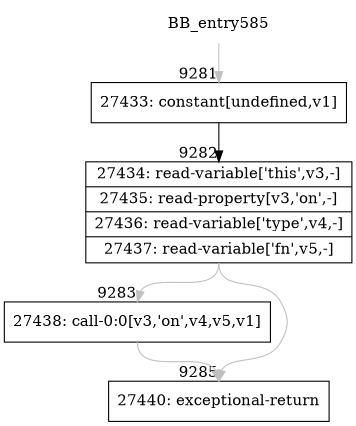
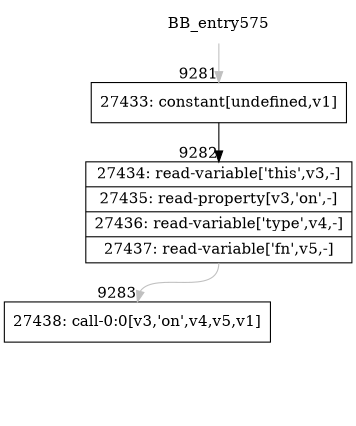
(219, 24) -> (219, 24)
(219, 401) -> none
